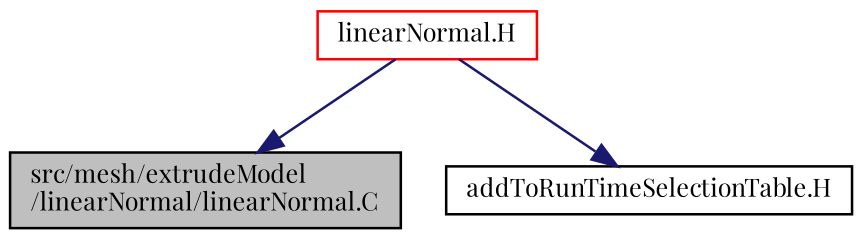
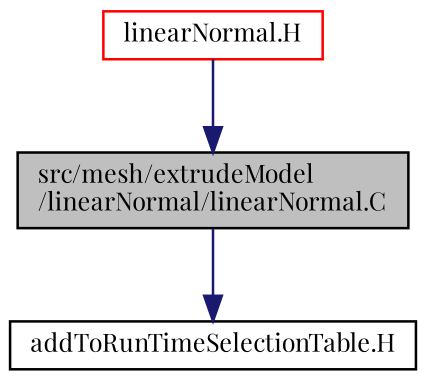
(527, 105) -> (213, 262)
